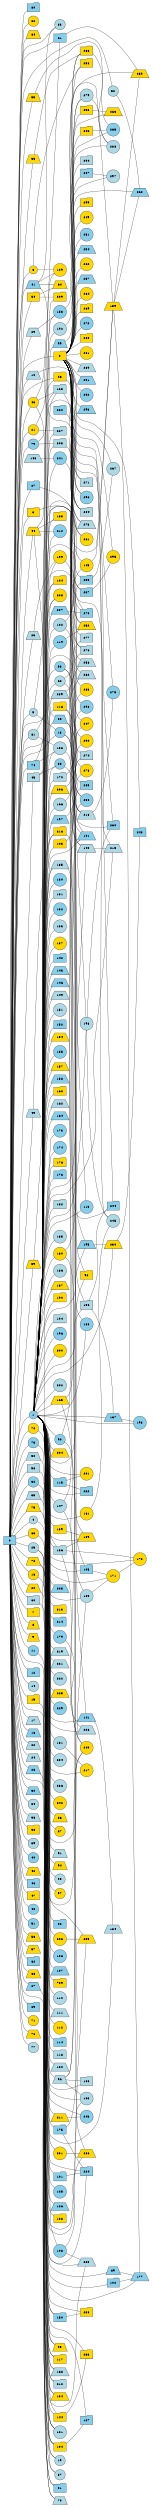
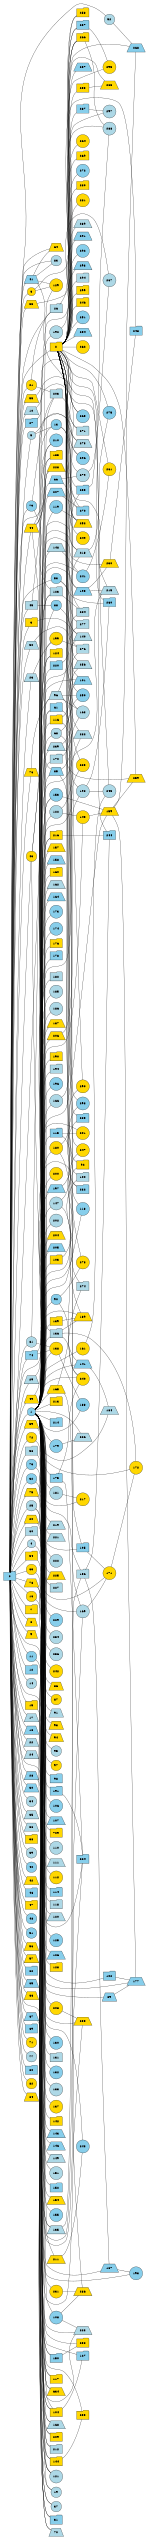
(98, 130) -> none
(74, 287) -> (70, 509)
(46, 291) -> (14, 903)
(60, 377) -> (56, 309)
(46, 430) -> (47, 391)
(60, 595) -> (56, 468)
none -> (35, 732)
(60, 748) -> (56, 1349)
(100, 848) -> (96, 591)
(60, 958) -> (56, 2122)
none -> (42, 981)
none -> (42, 1040)
(33, 1113) -> (31, 1399)
(47, 1922) -> none
none -> (31, 1983)
(60, 2396) -> (56, 2392)
